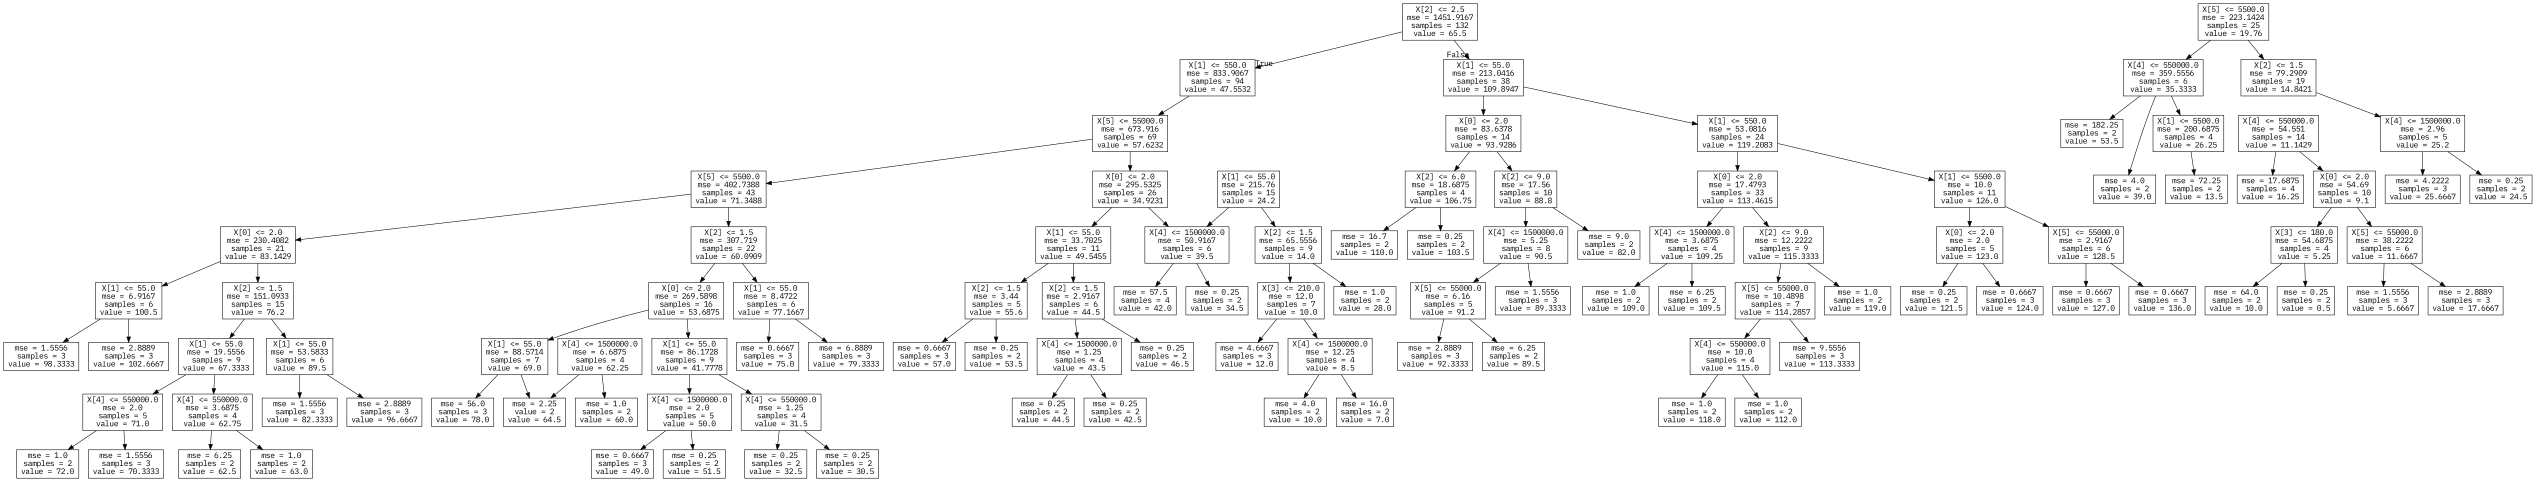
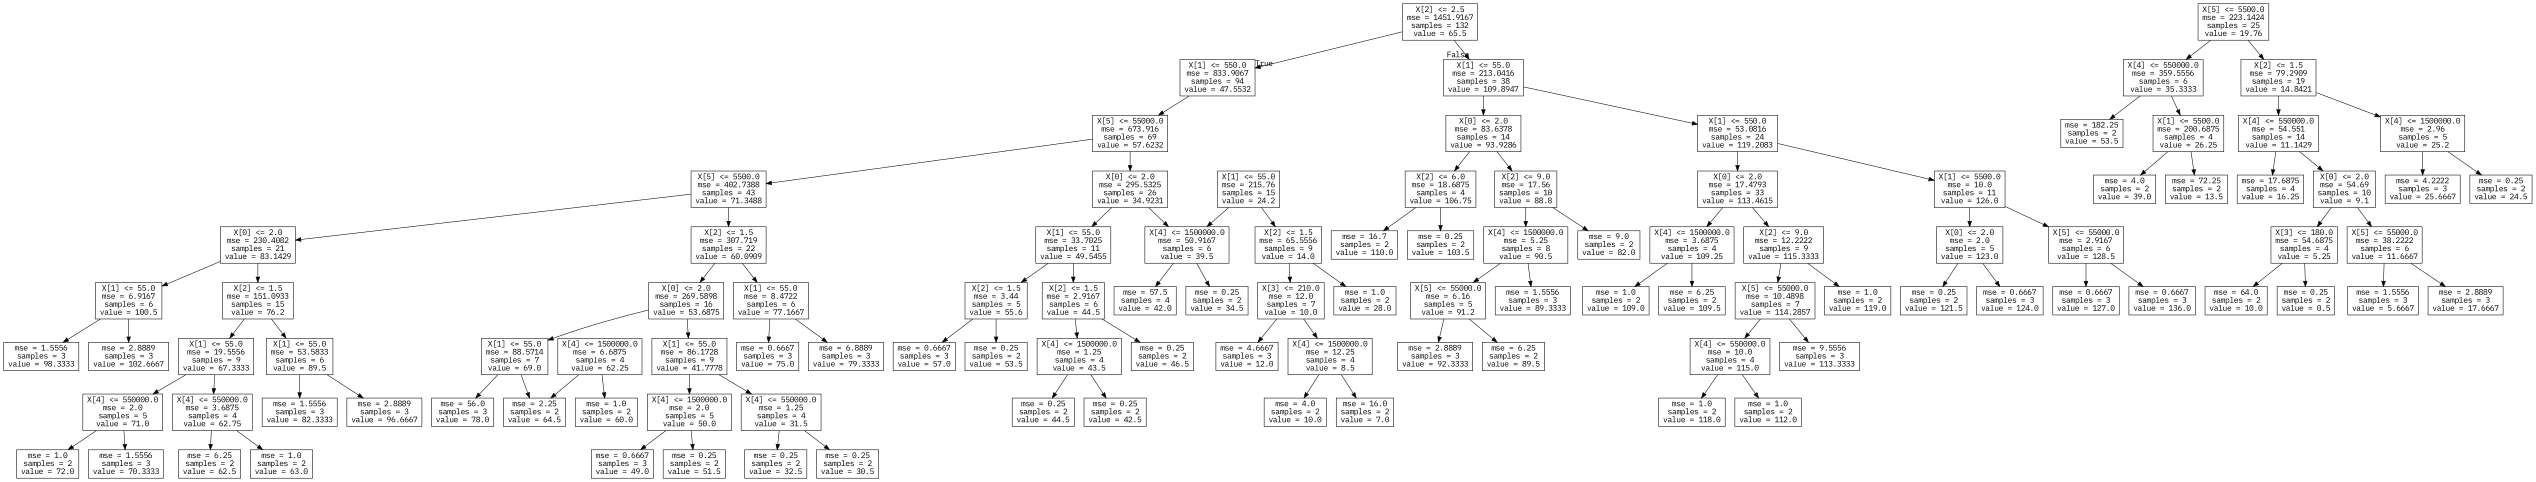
none -> (2278, 103)
(2142, 133) -> (2156, 162)
(535, 412) -> (535, 412)
